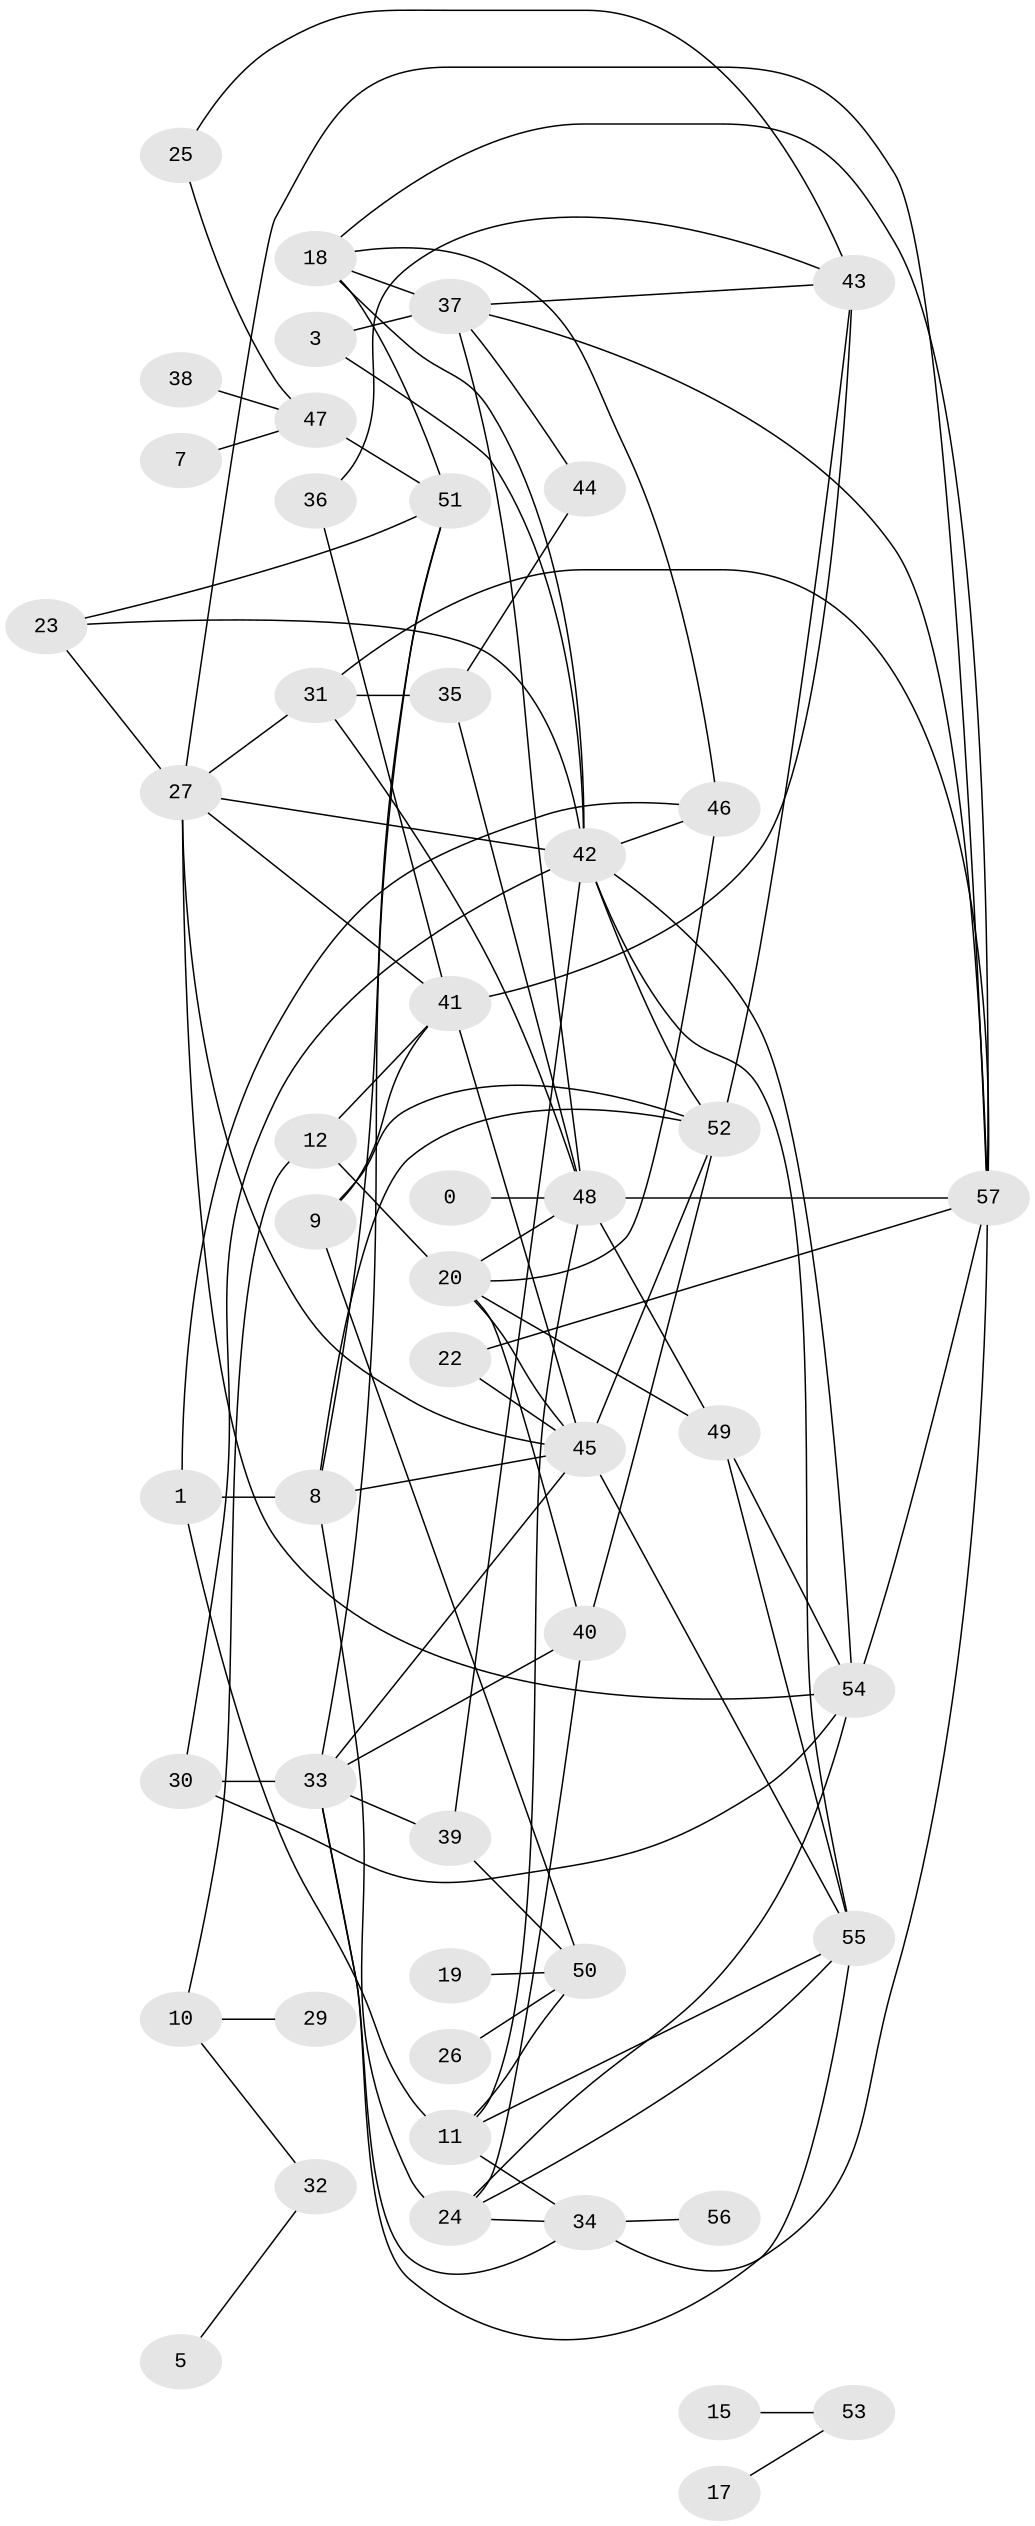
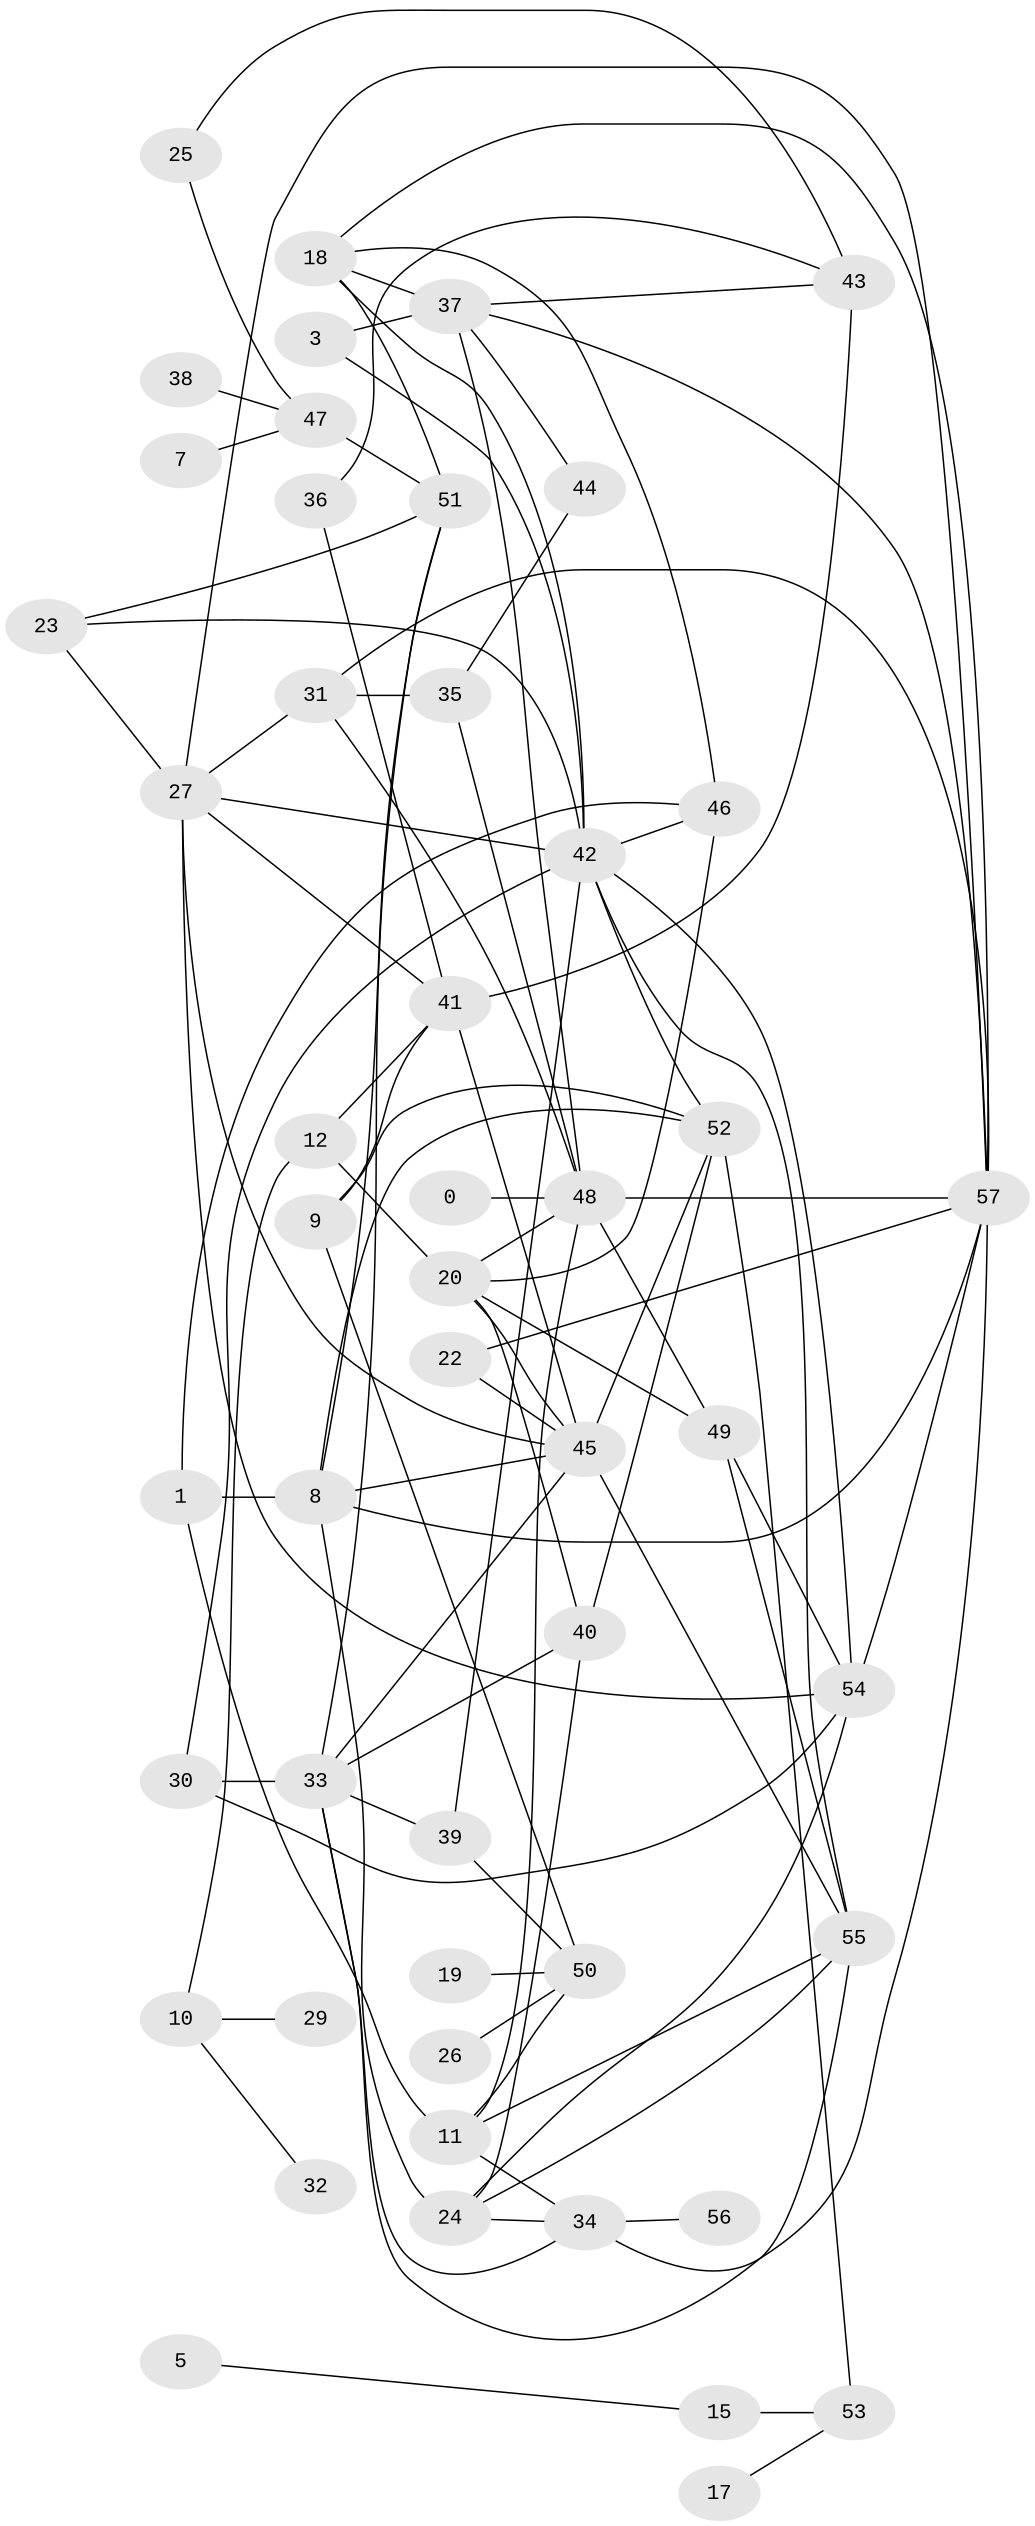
(798, 708) -> (797, 1801)
none -> (734, 1540)
(248, 2274) -> (450, 2387)
